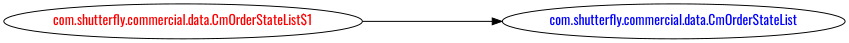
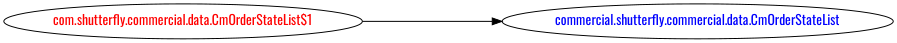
(674, 21) -> (698, 21)
